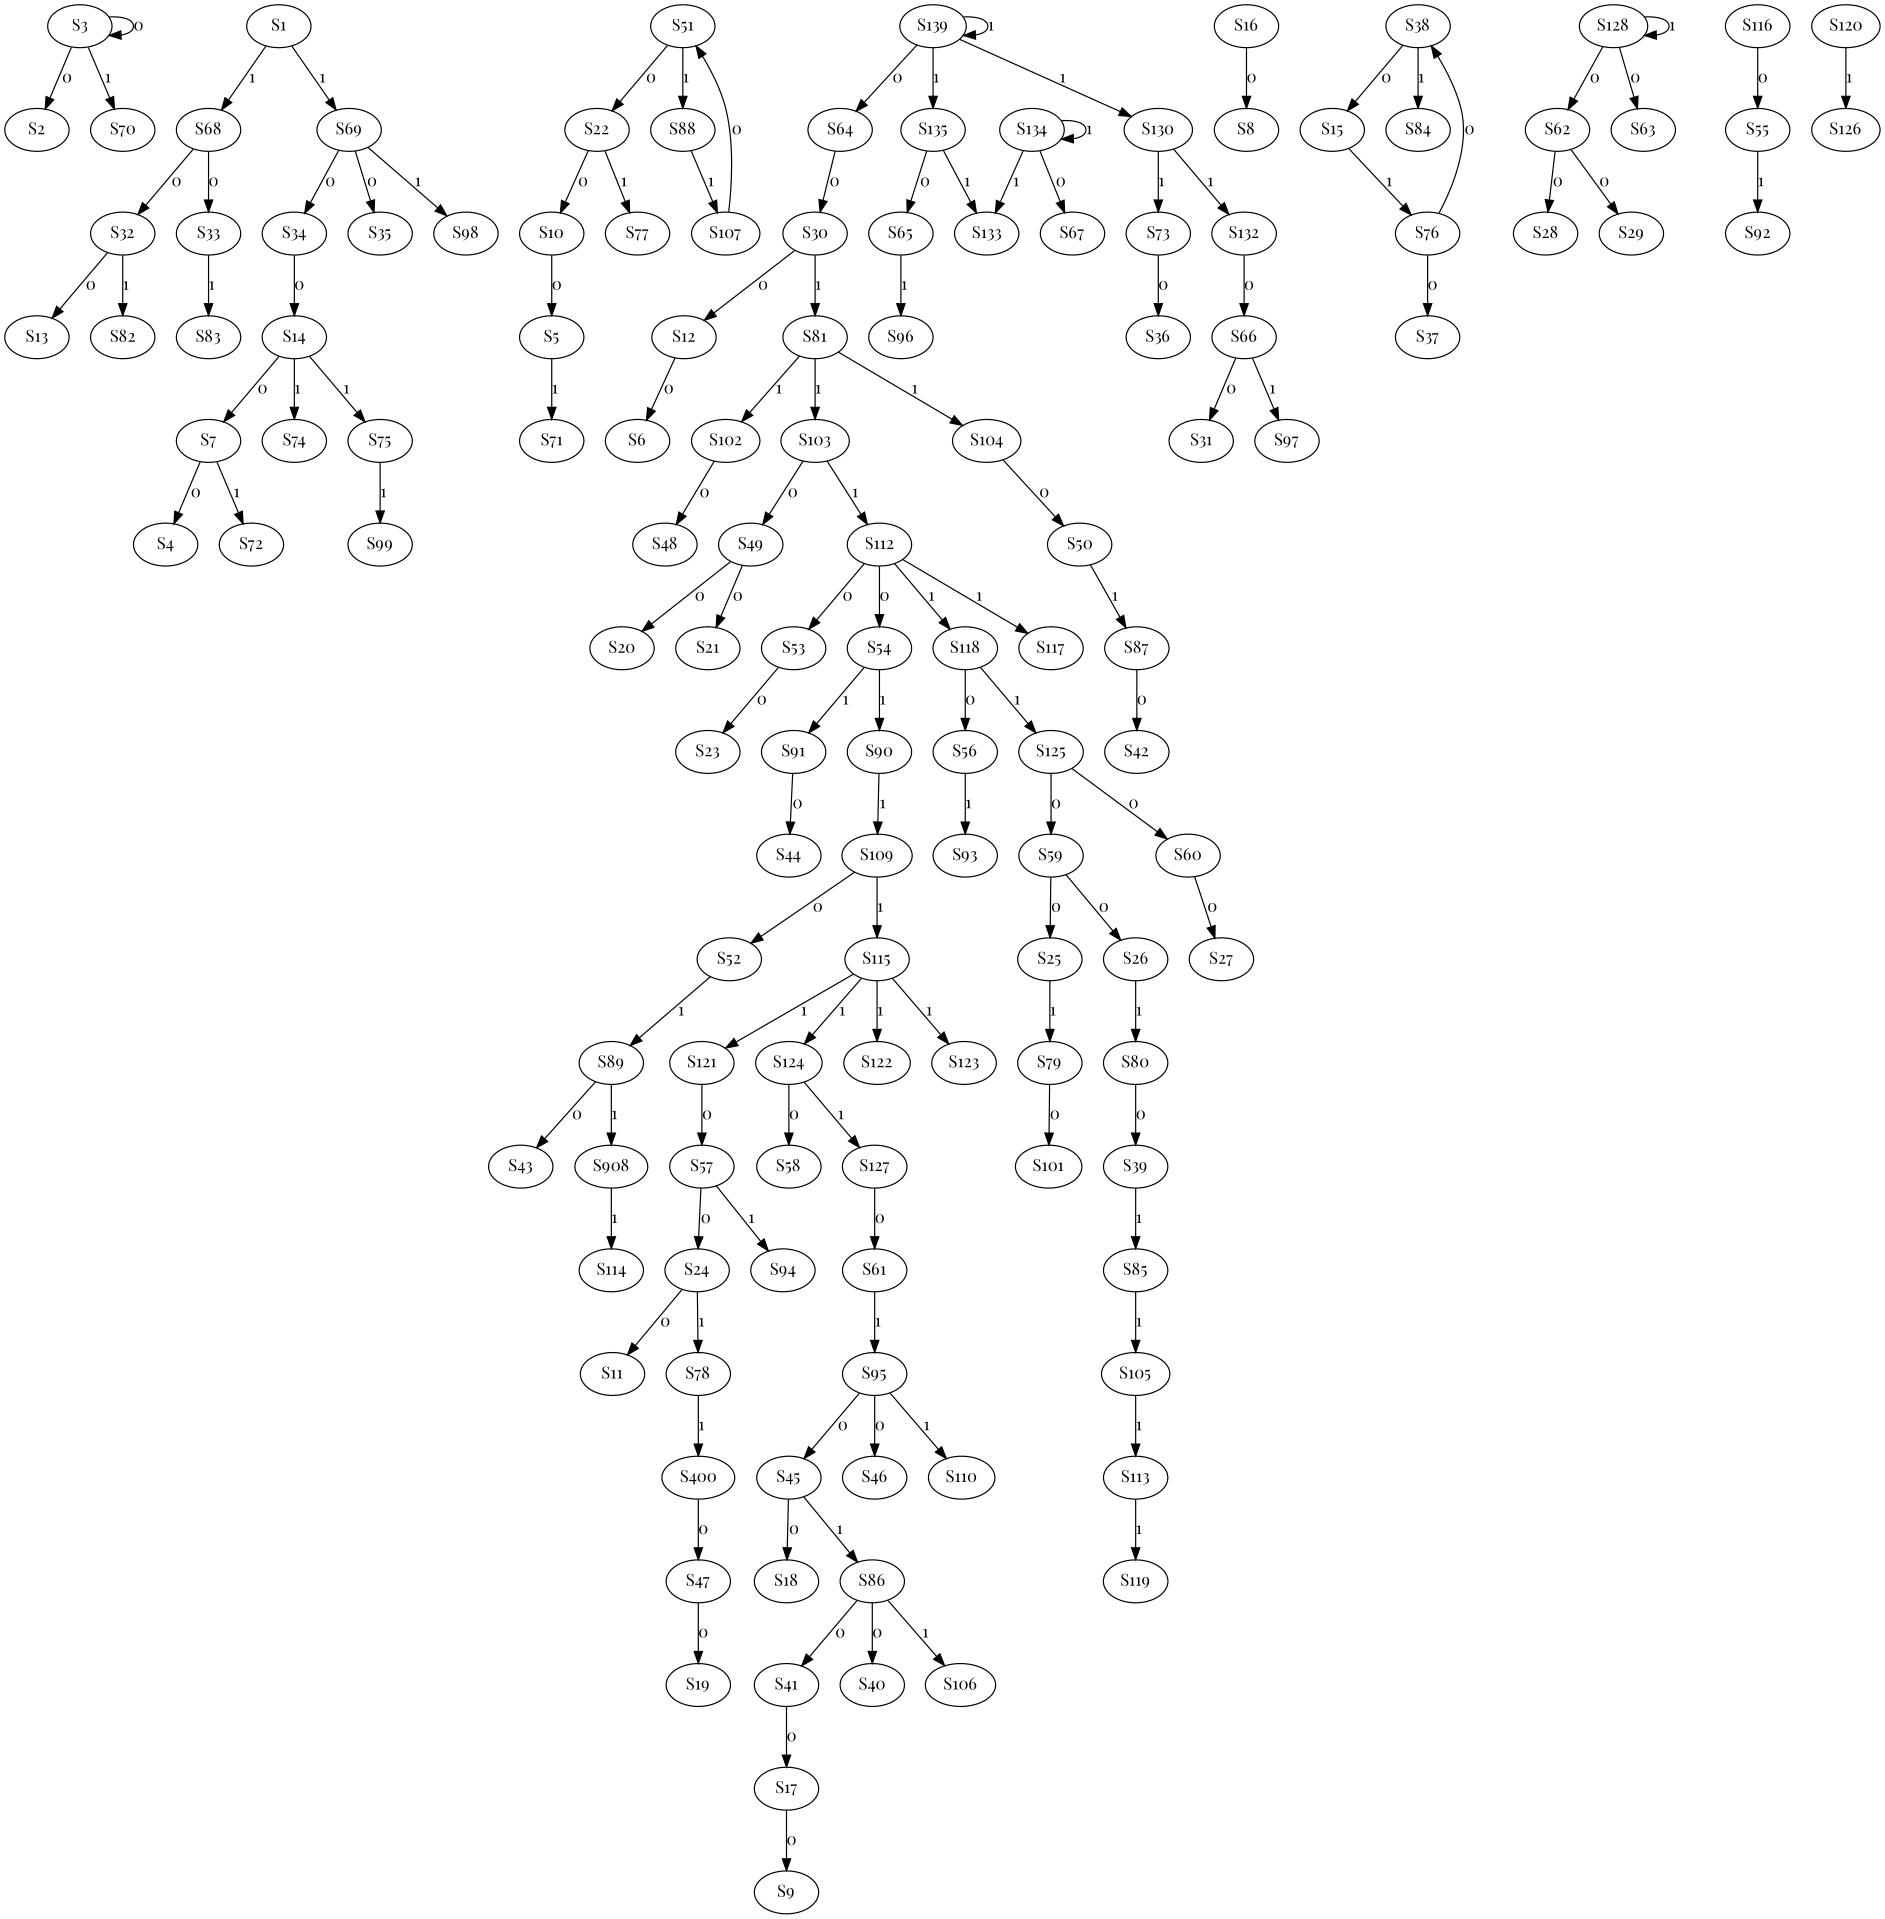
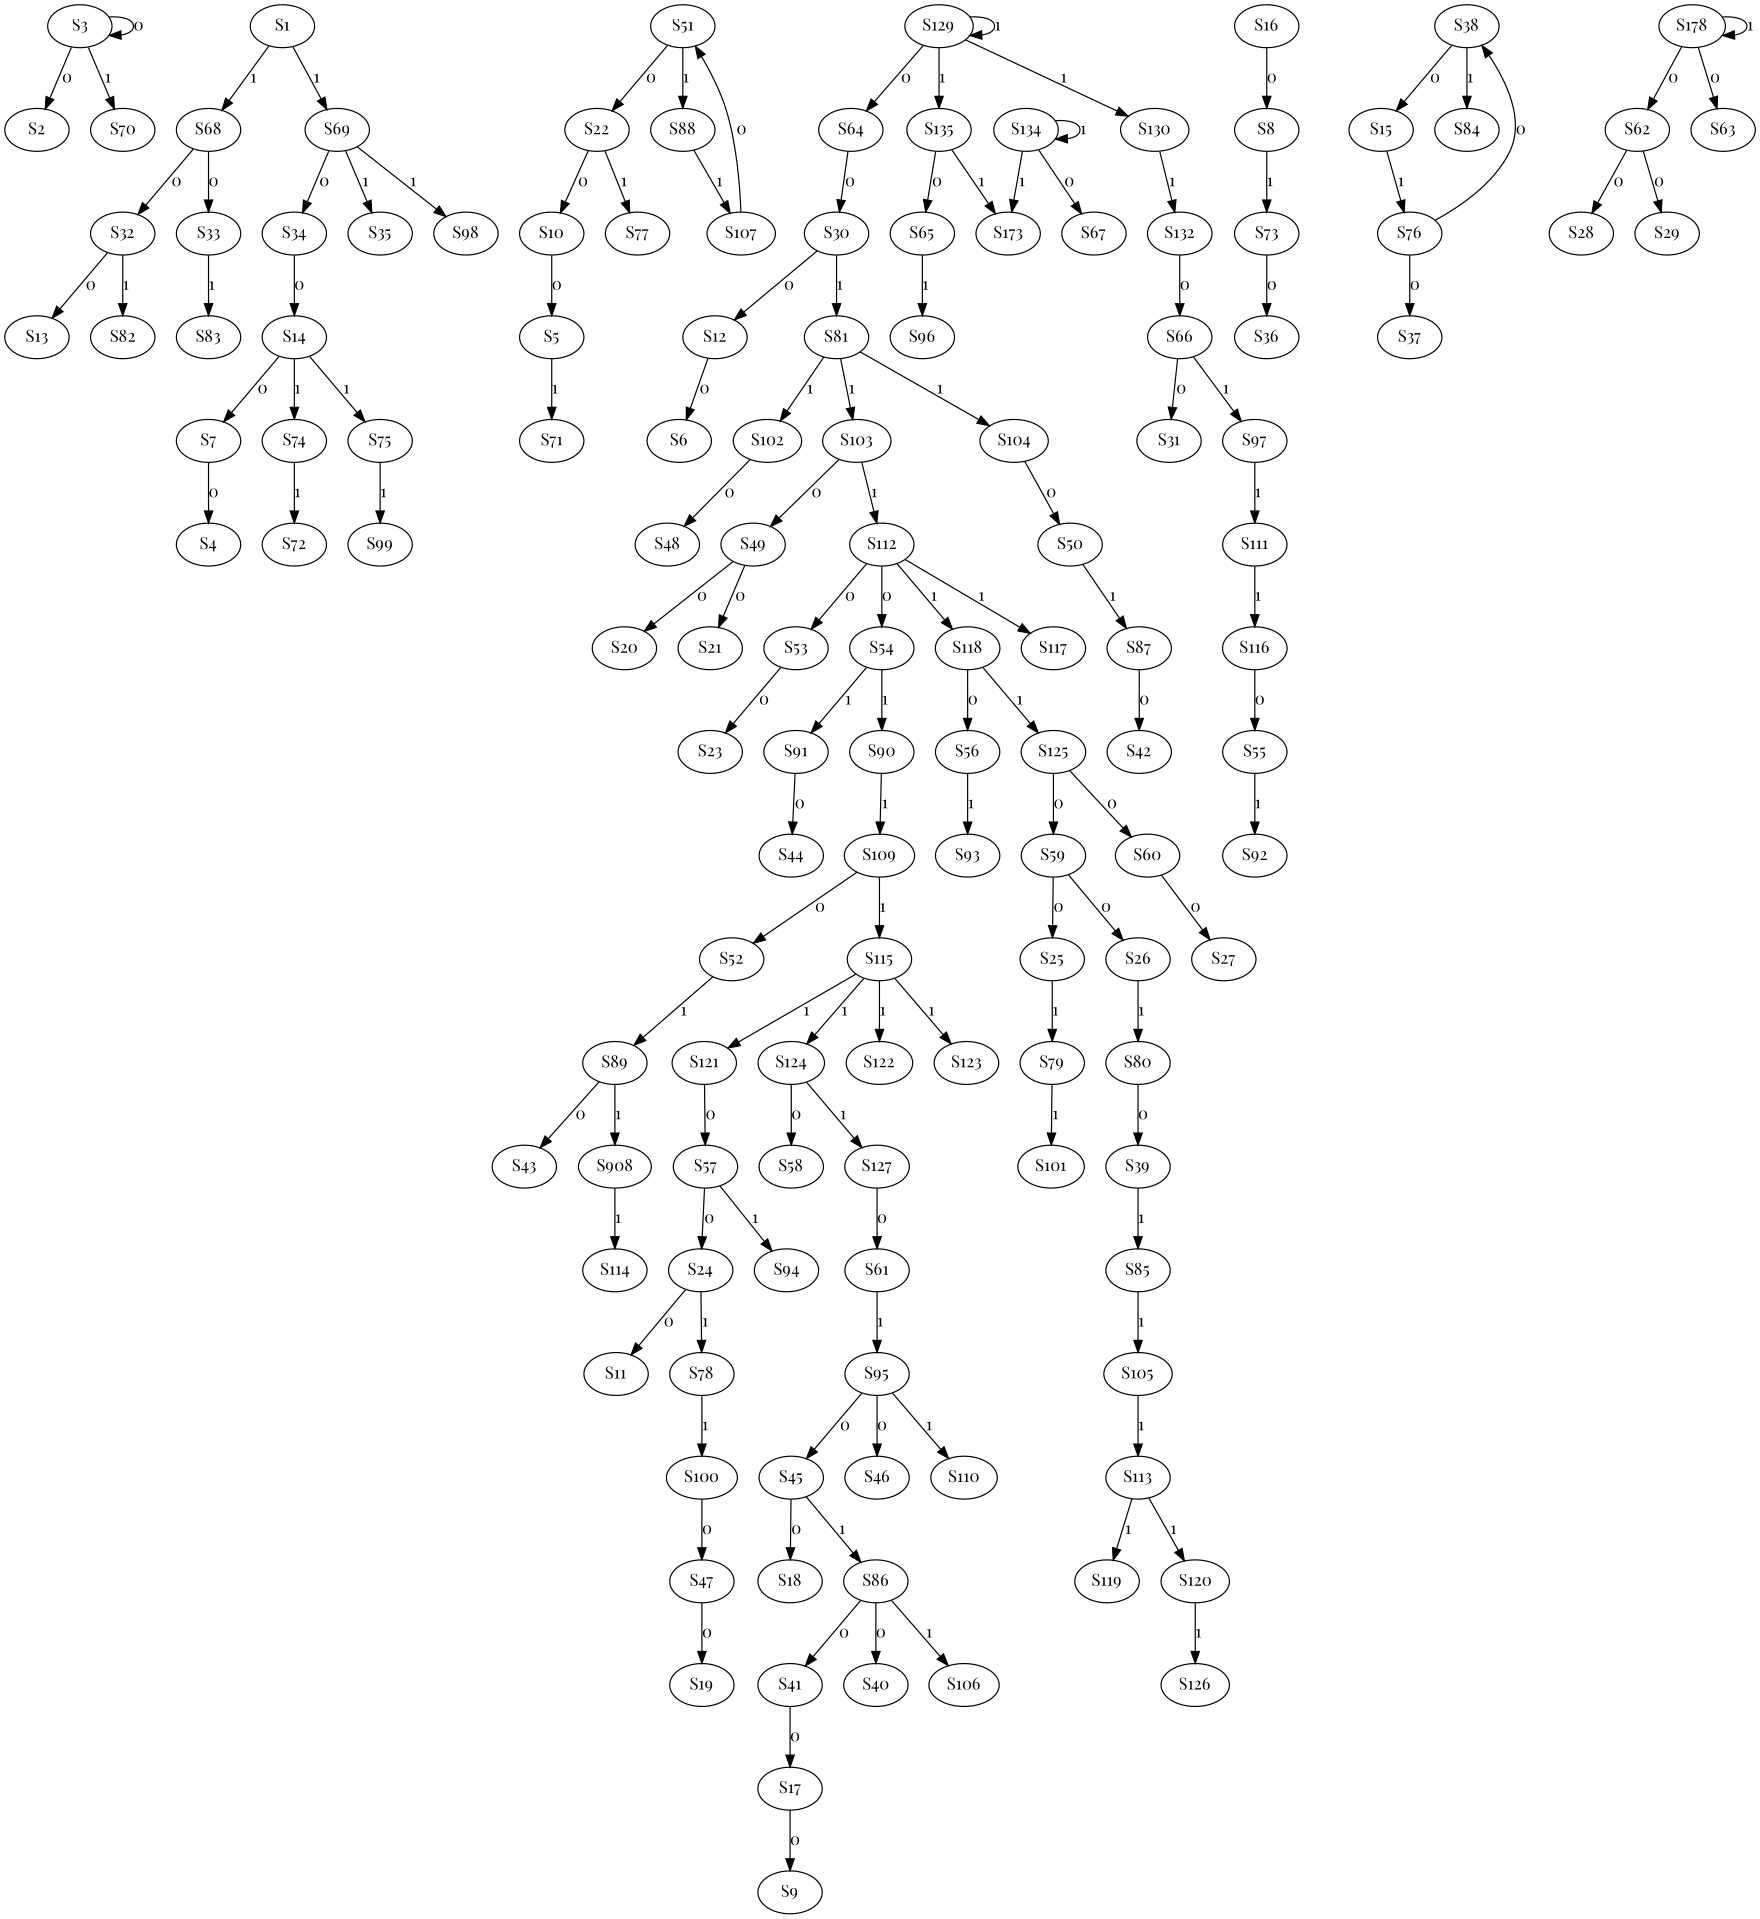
(933, 26) -> (939, 26)
(1614, 26) -> (1692, 26)
(1158, 176) -> (1267, 176)
(372, 182) -> (366, 182)
(987, 234) -> (1008, 234)
(228, 487) -> (294, 487)
none -> (1255, 545)
(1055, 1115) -> (1056, 1115)
(698, 1478) -> (702, 1478)
none -> (1164, 1524)
